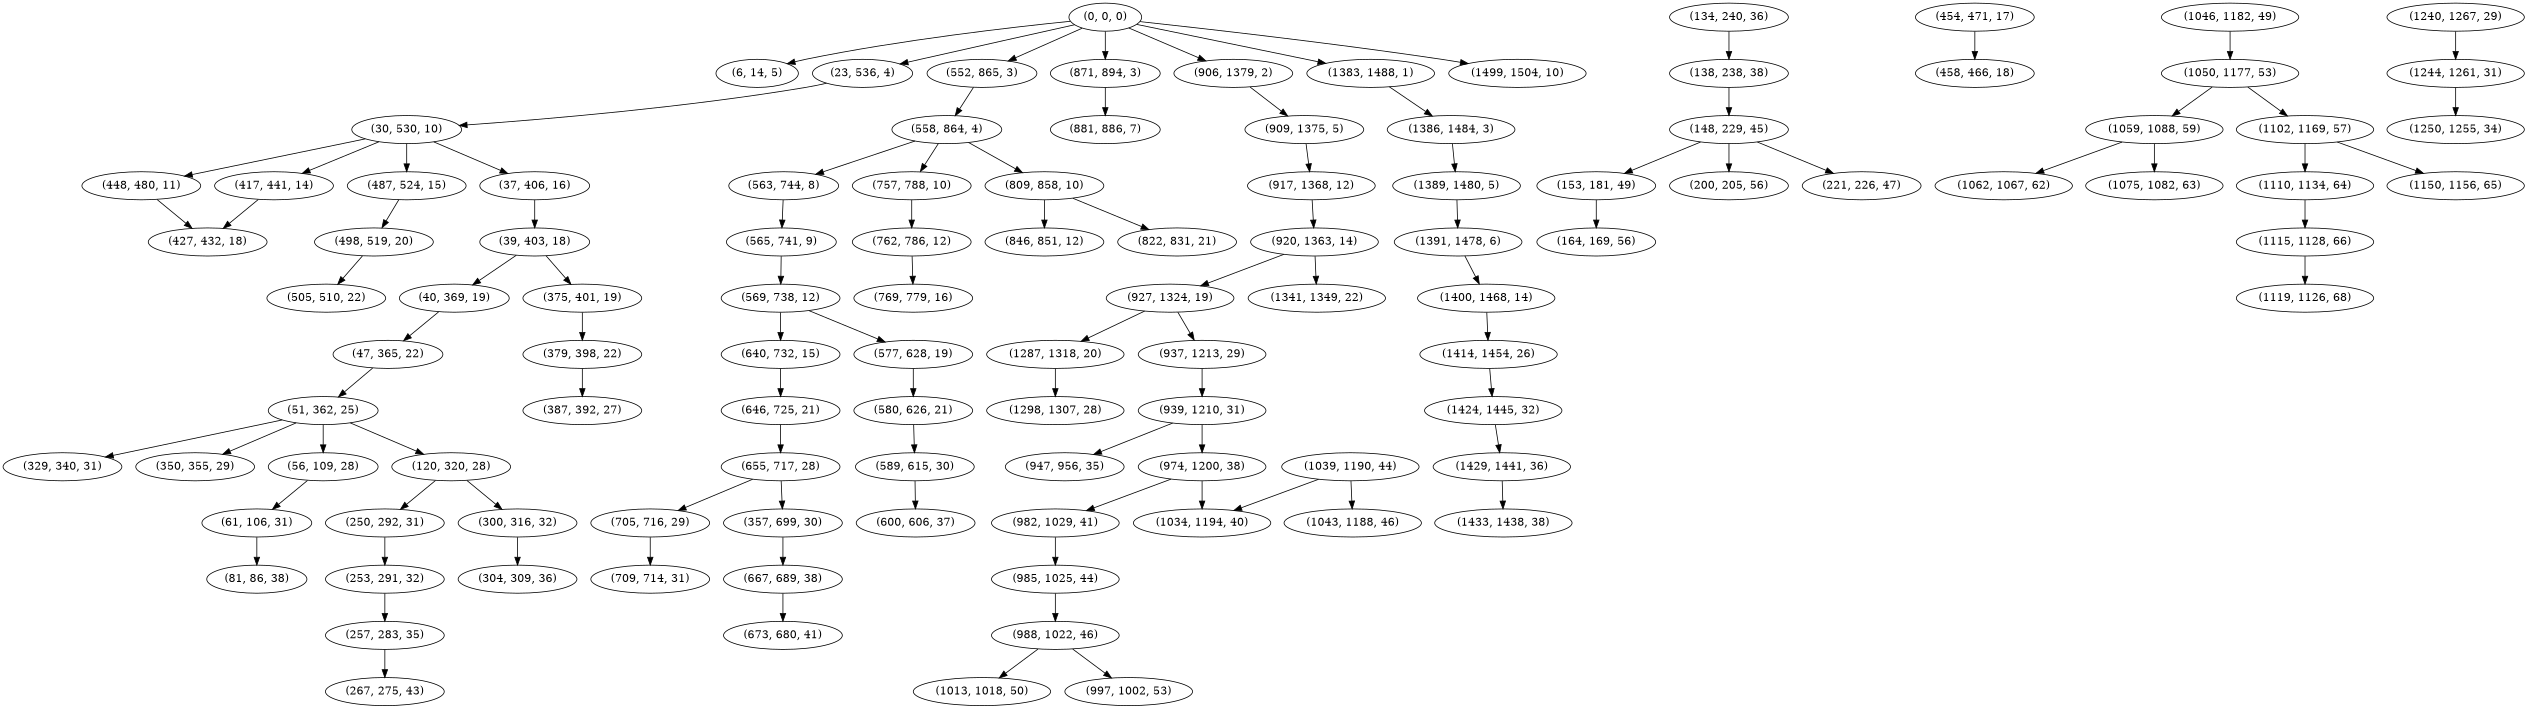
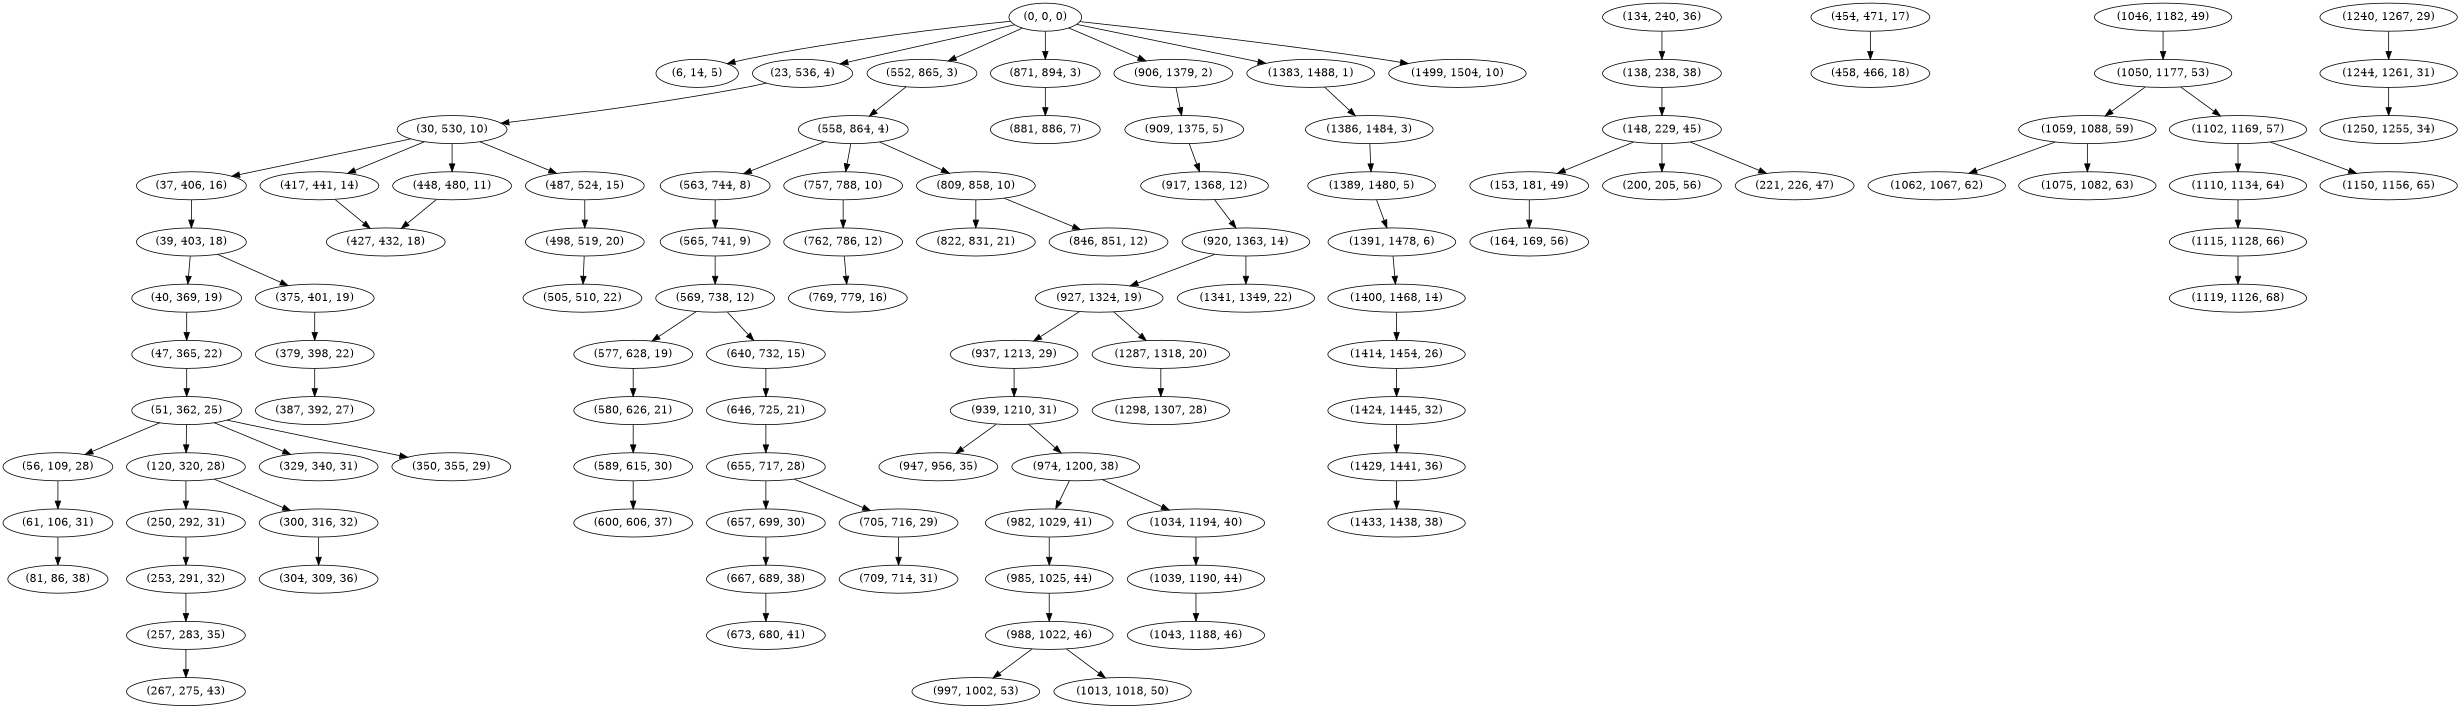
(1280, 493) -> (1196, 547)
(783, 523) -> (766, 523)
